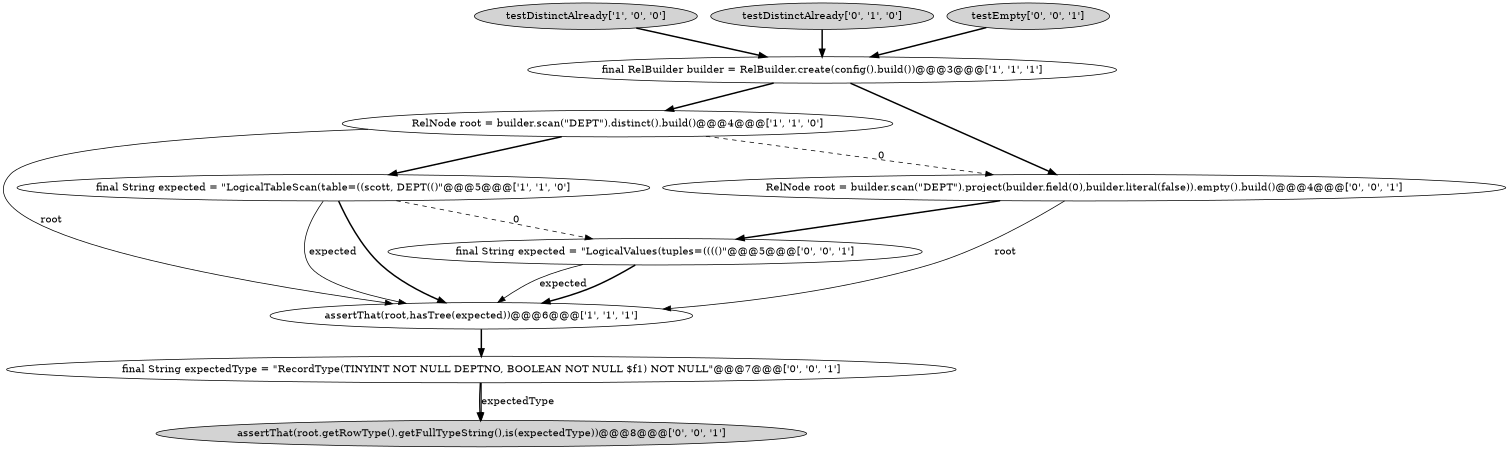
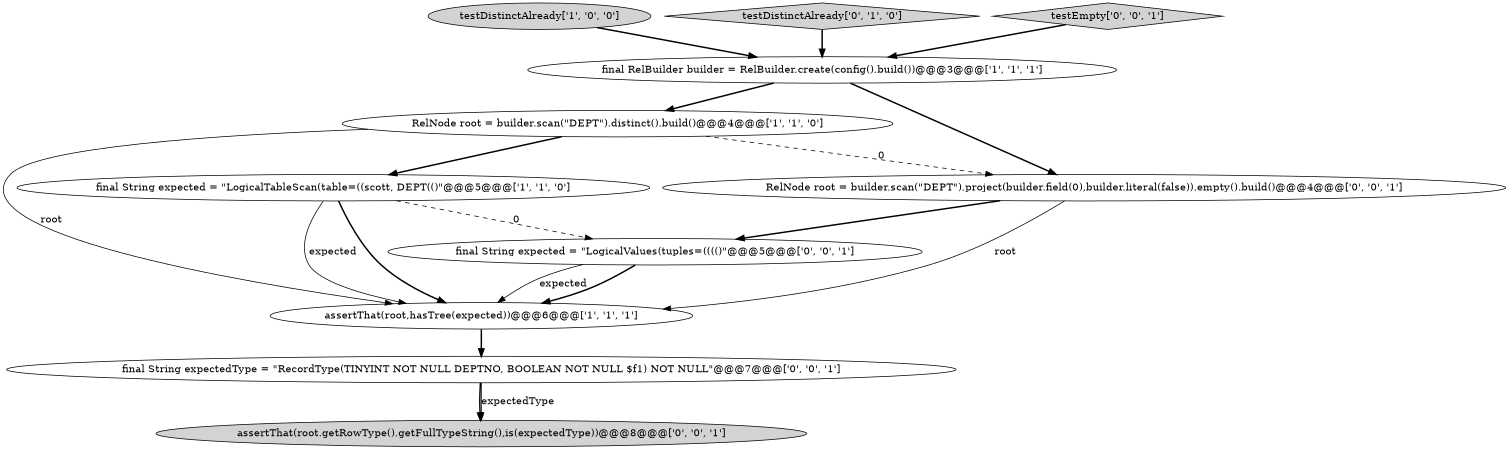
(822, 16) -> (822, 16)
(1028, 16) -> (1108, 16)
